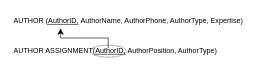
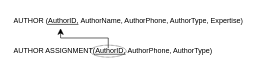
(119, 51) -> (115, 51)
